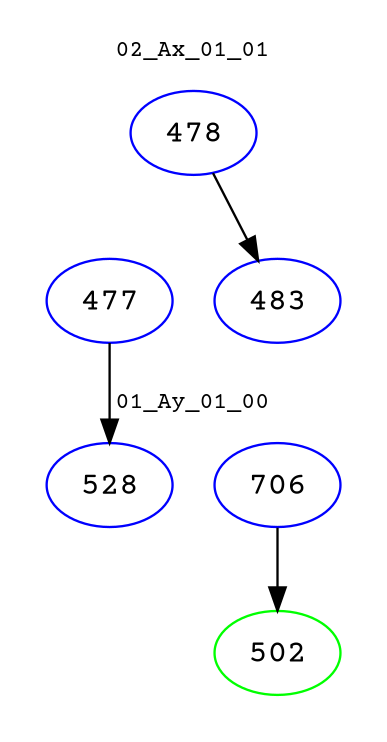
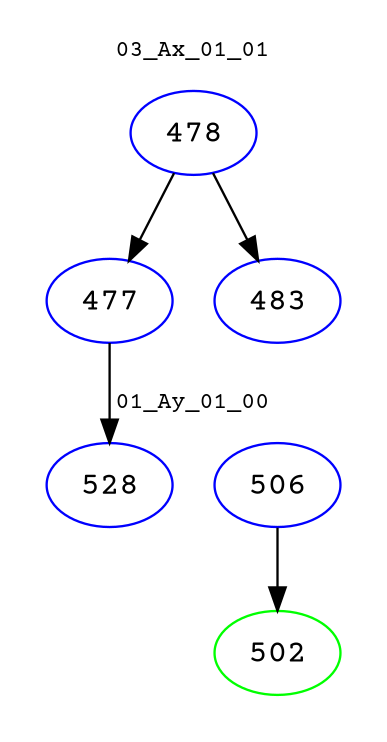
(194, 50) -> (194, 50)
none -> (157, 206)
(278, 485) -> (278, 485)
